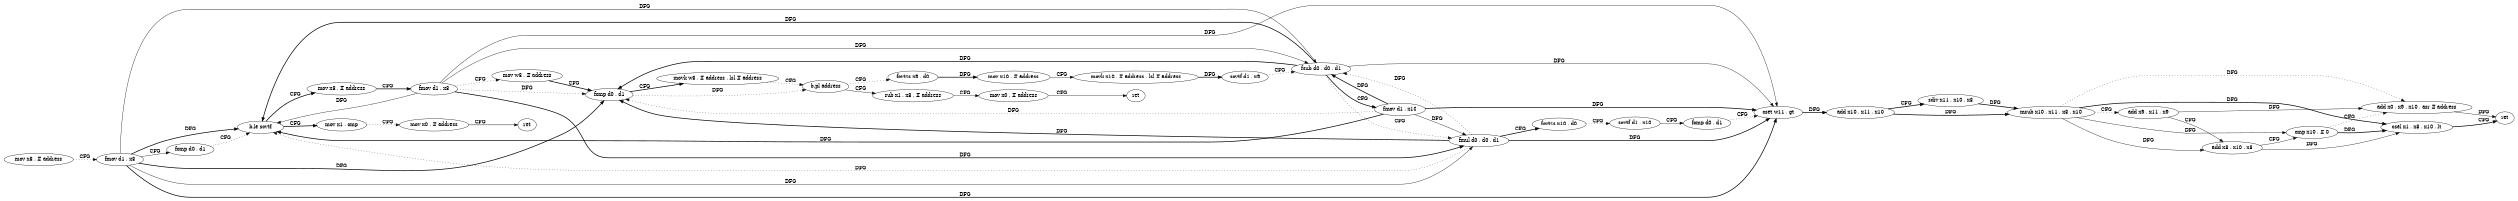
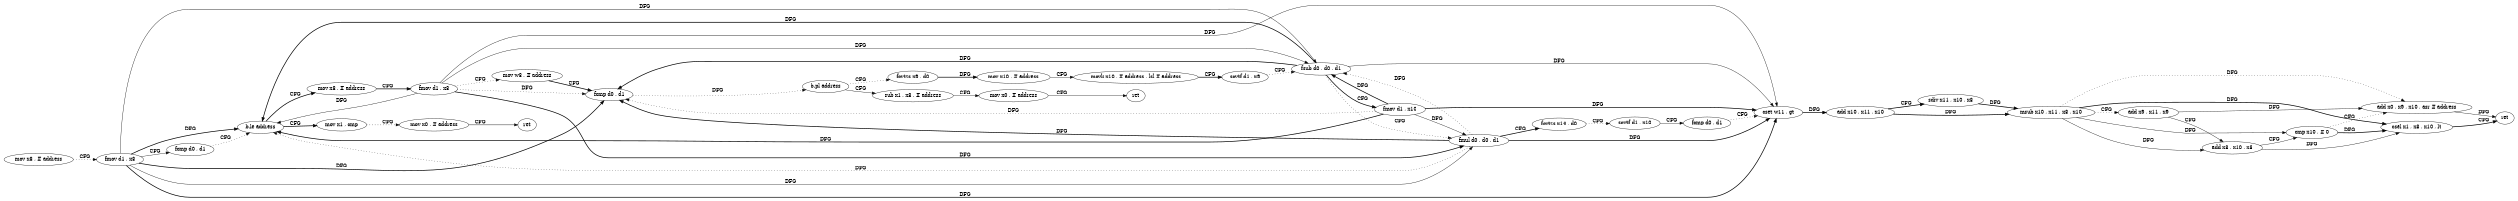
(1210, 75) -> (1210, 75)
(718, 79) -> none
(1559, 124) -> (1559, 124)
(260, 127) -> (260, 127)
